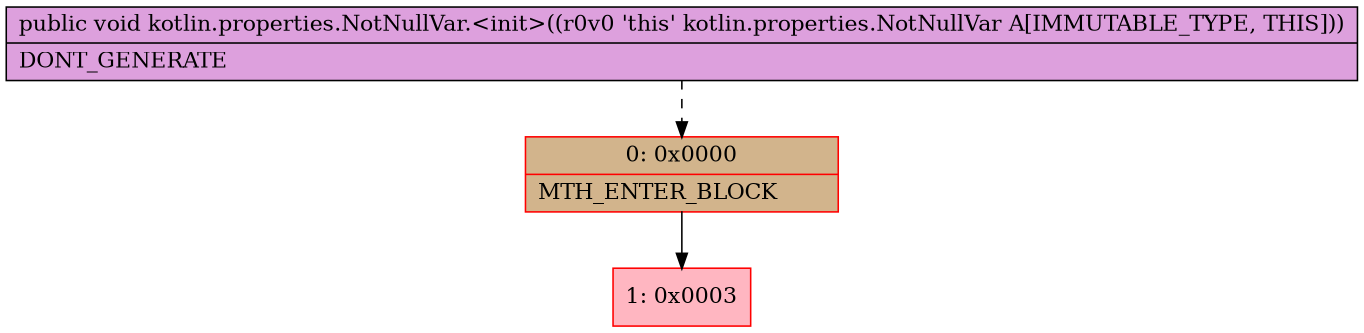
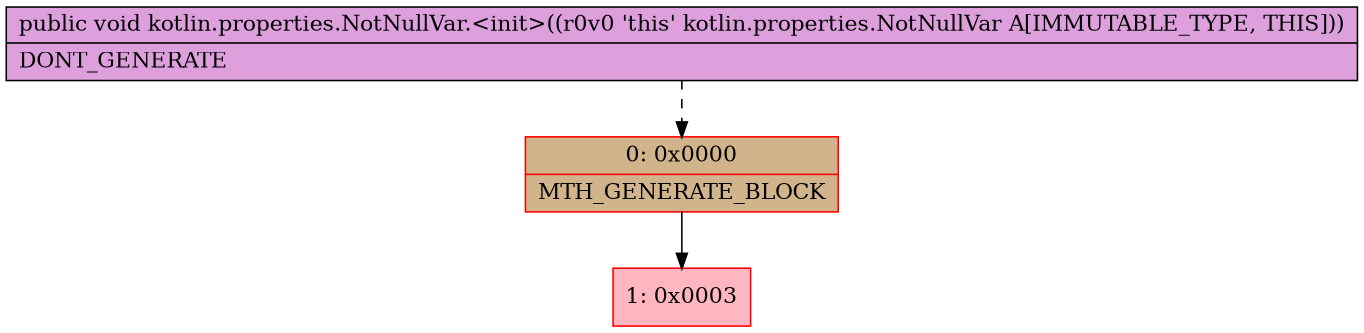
(658, 192) -> (682, 192)
